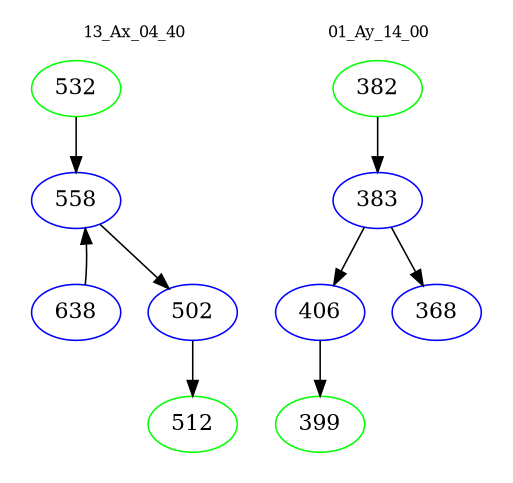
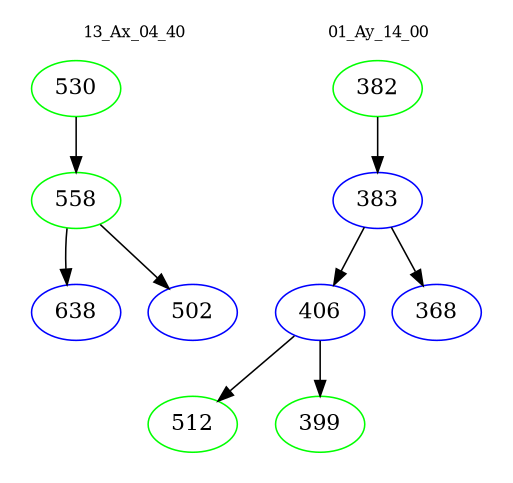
(76, 89) -> (76, 89)
(76, 200) -> (76, 200)
(87, 265) -> (66, 249)
(193, 361) -> (274, 354)
